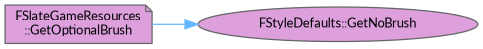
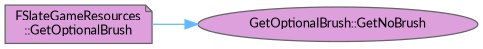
(338, 24) -> (338, 24)
